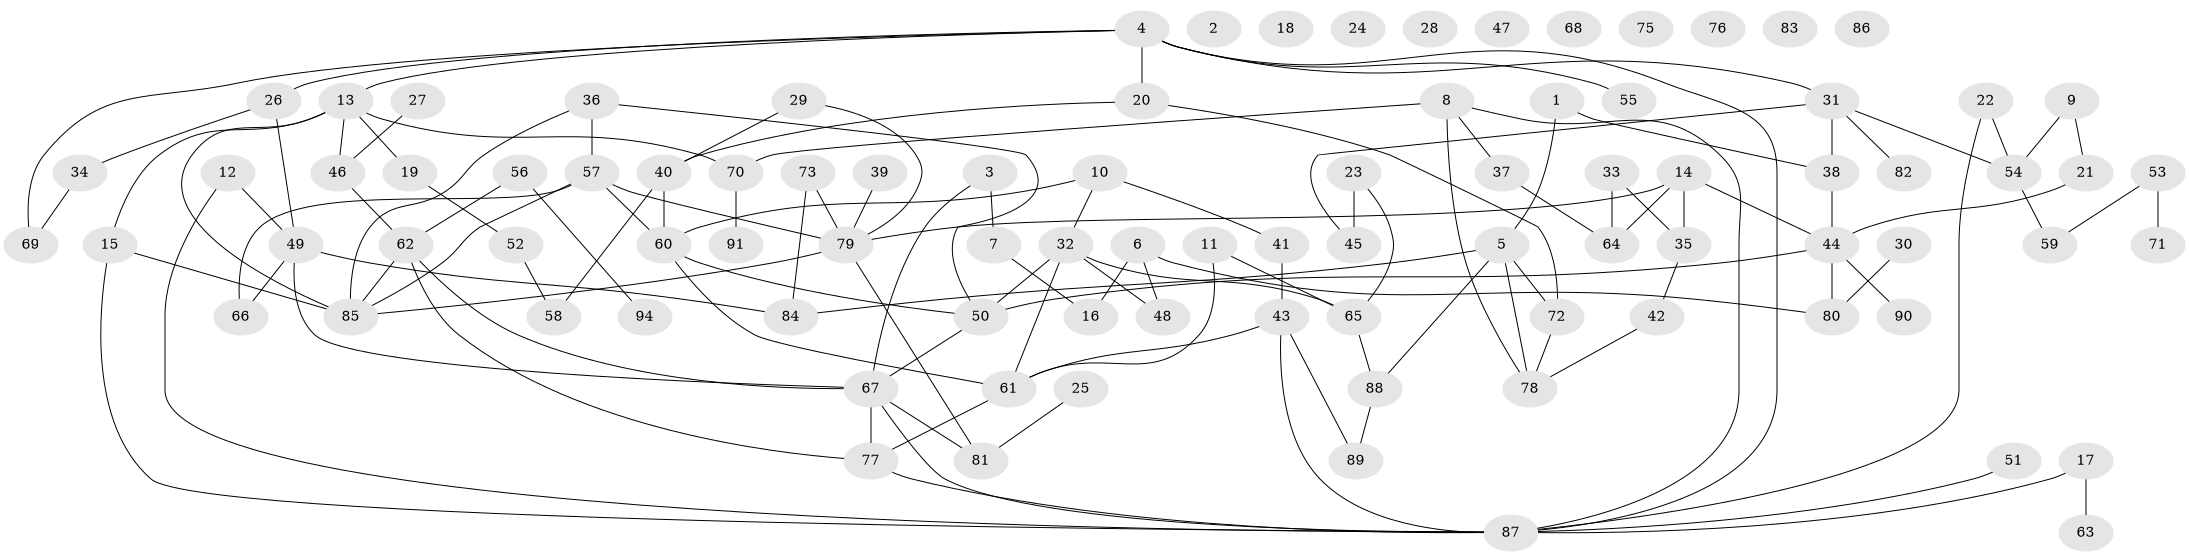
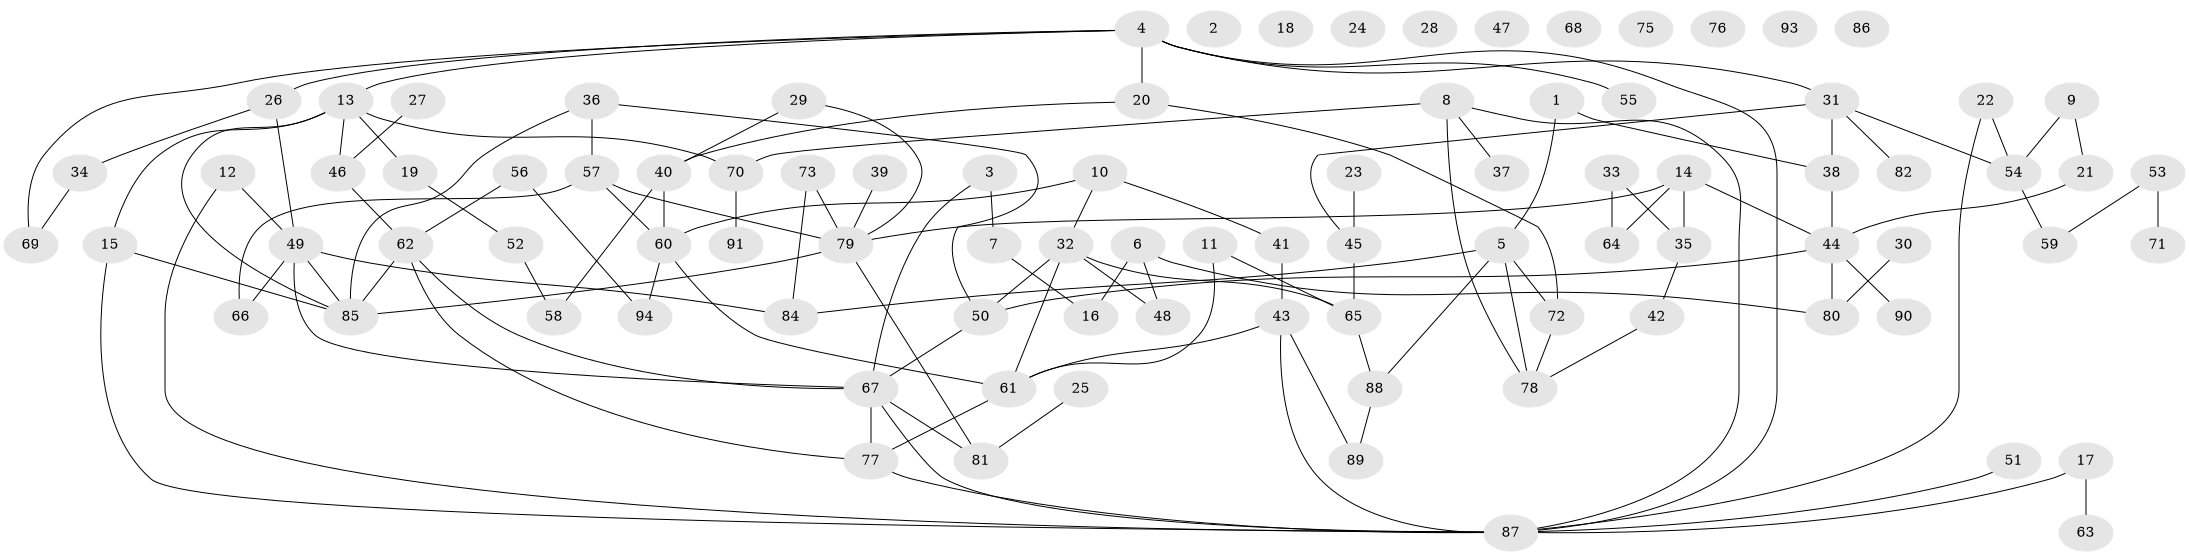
(1790, 29) -> (1790, 29)
(1561, 211) -> none
(467, 238) -> (324, 281)
(1394, 245) -> (1354, 284)
(818, 292) -> (656, 275)
